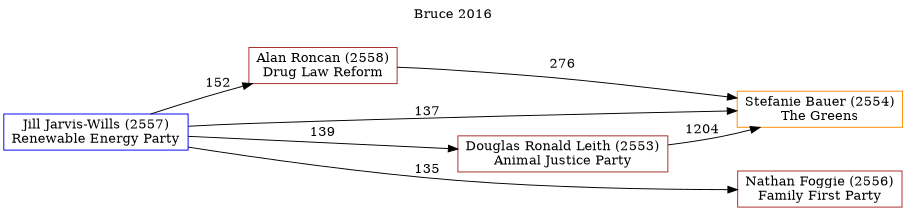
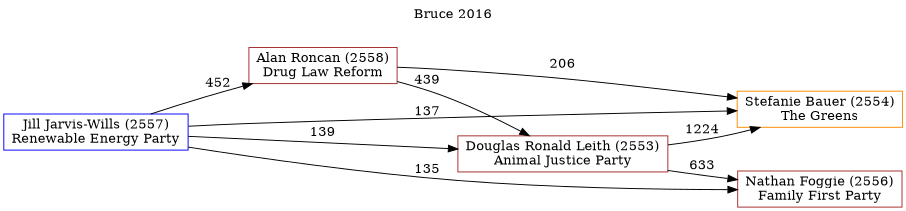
(563, 64) -> (563, 64)
(219, 83) -> (219, 83)
none -> (461, 103)
(703, 130) -> (703, 130)
none -> (698, 175)
